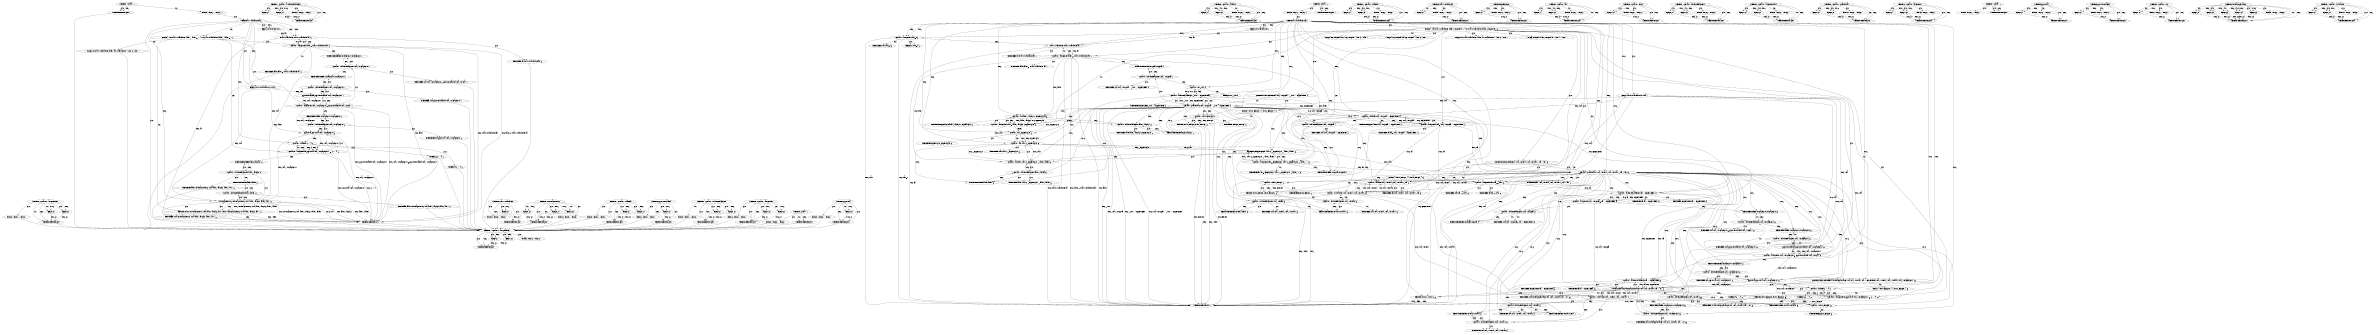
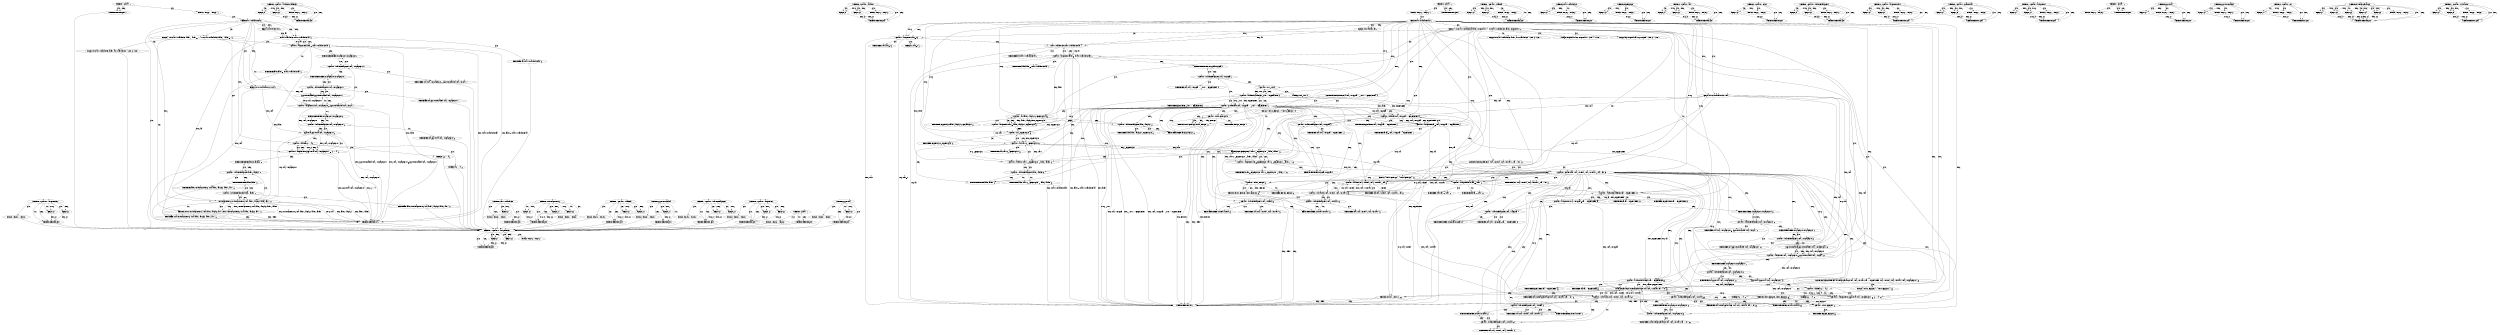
(1346, 38) -> none
(1403, 188) -> (1384, 188)
